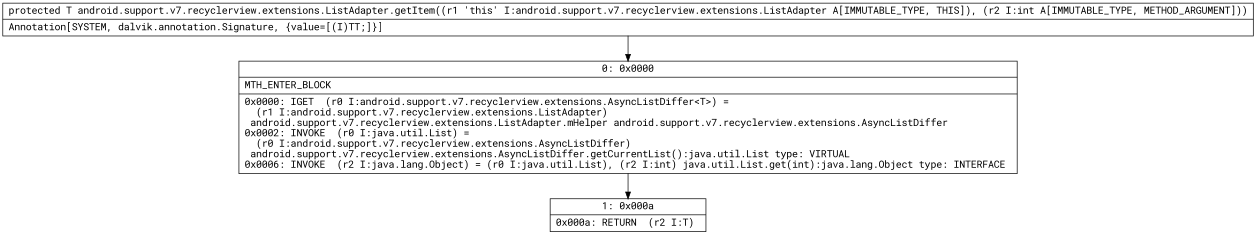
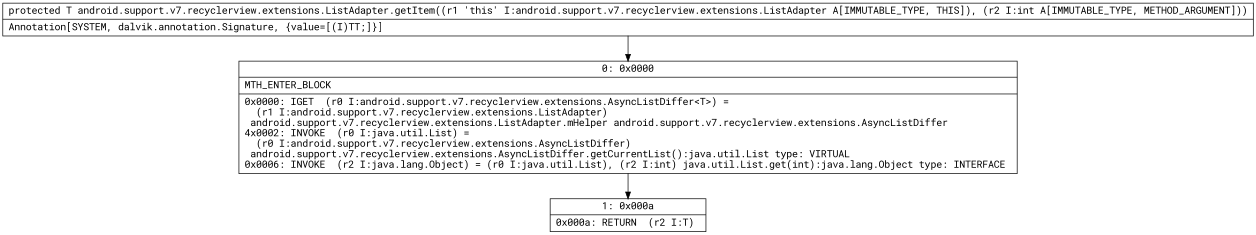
(360, 133) -> (360, 133)
